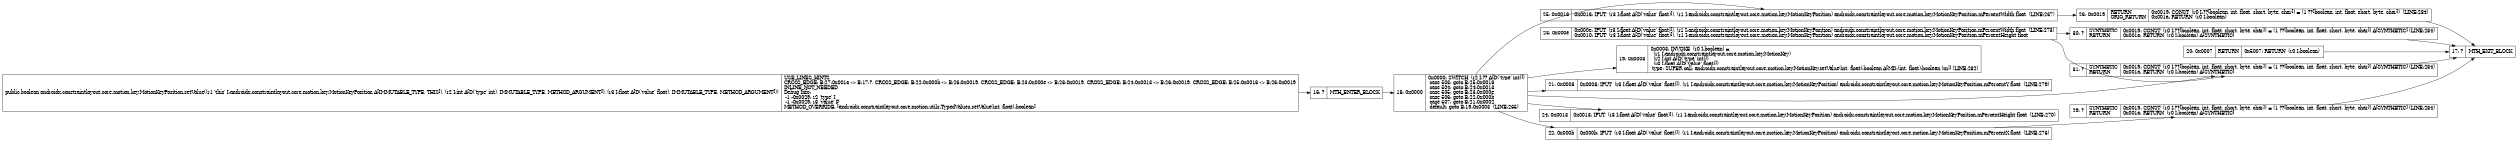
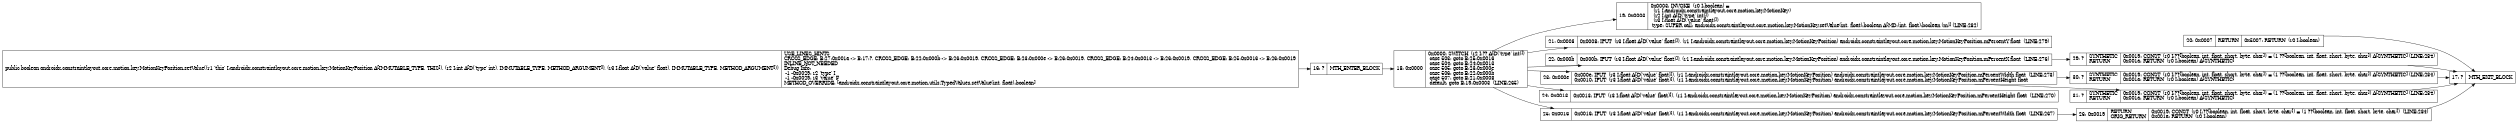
(1870, 100) -> (1547, 71)
(1461, 102) -> (1461, 78)
